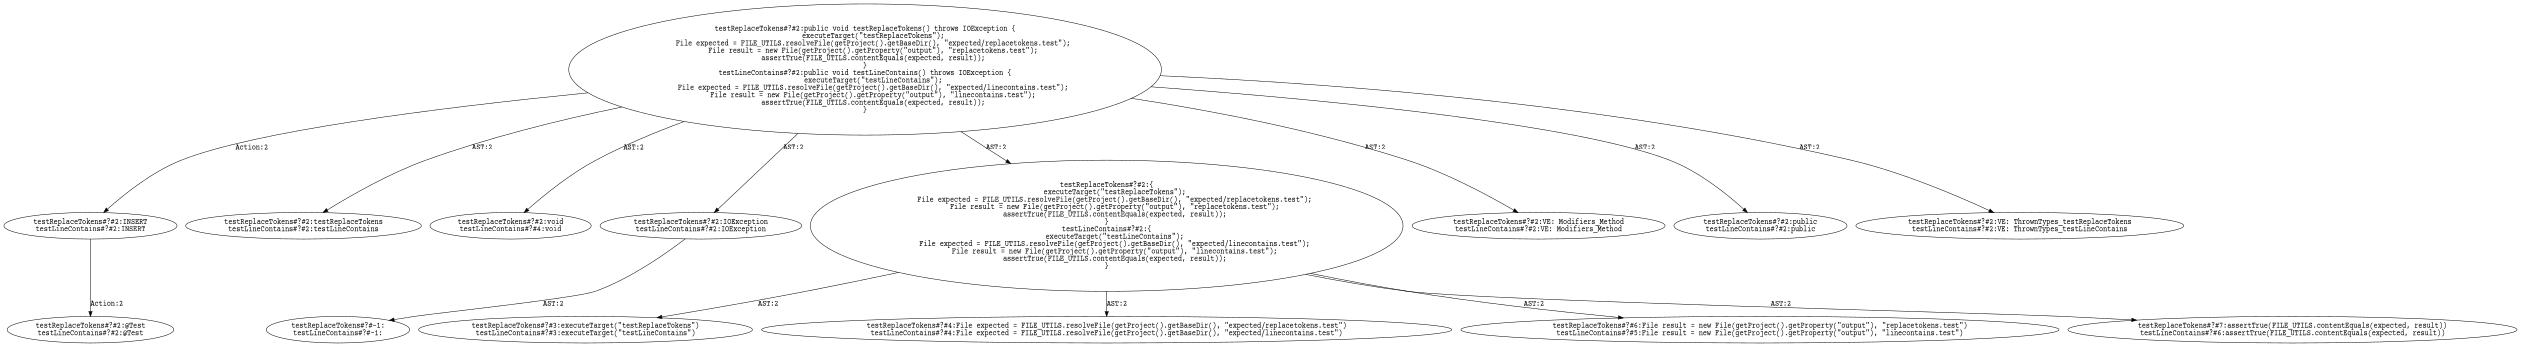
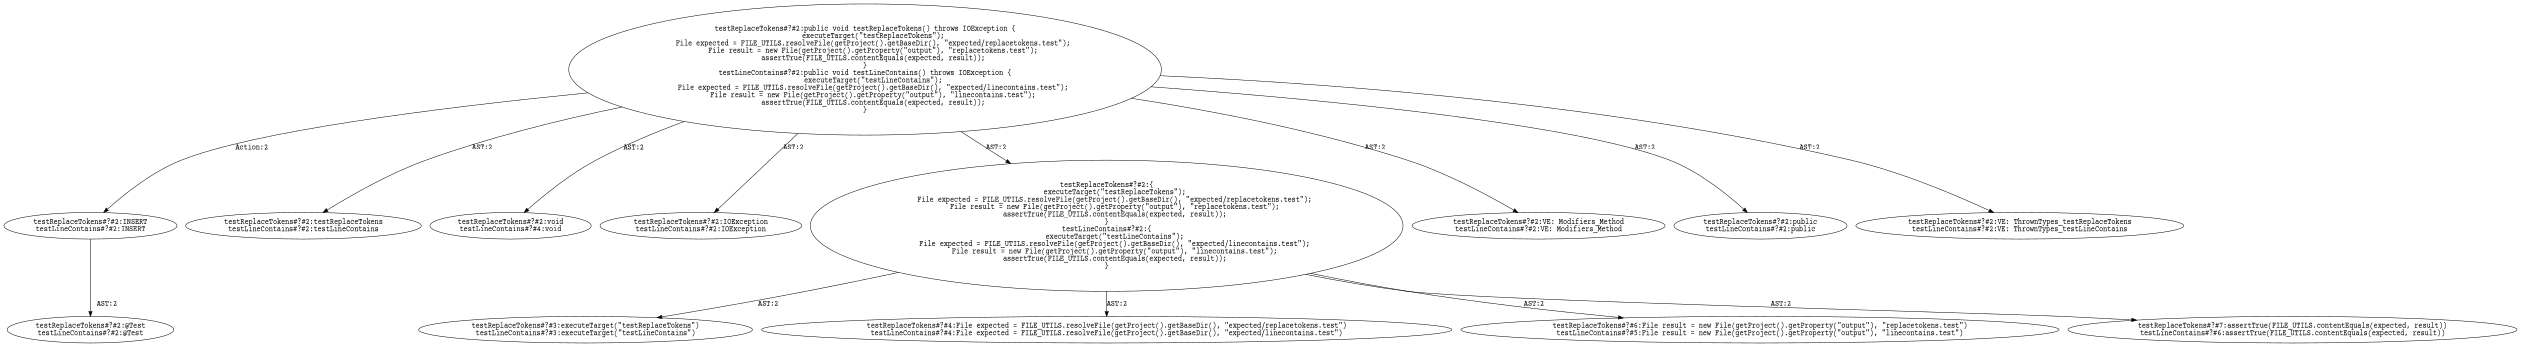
(107, 304) -> (107, 304)
(338, 330) -> none
